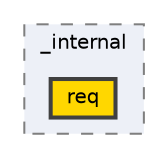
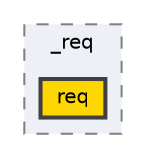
(84, 44) -> (73, 44)
